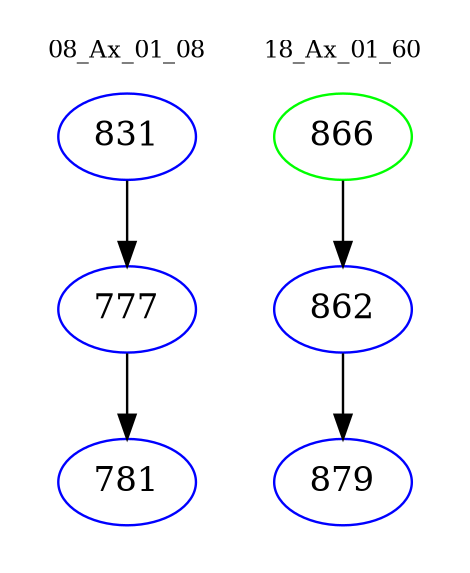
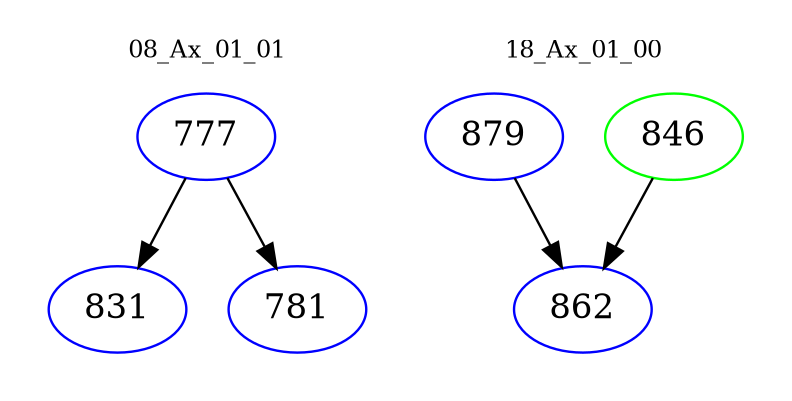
(127, 52) -> (207, 52)
(343, 52) -> (584, 52)
(343, 137) -> (674, 137)
(127, 211) -> (168, 212)
(343, 384) -> (533, 212)
